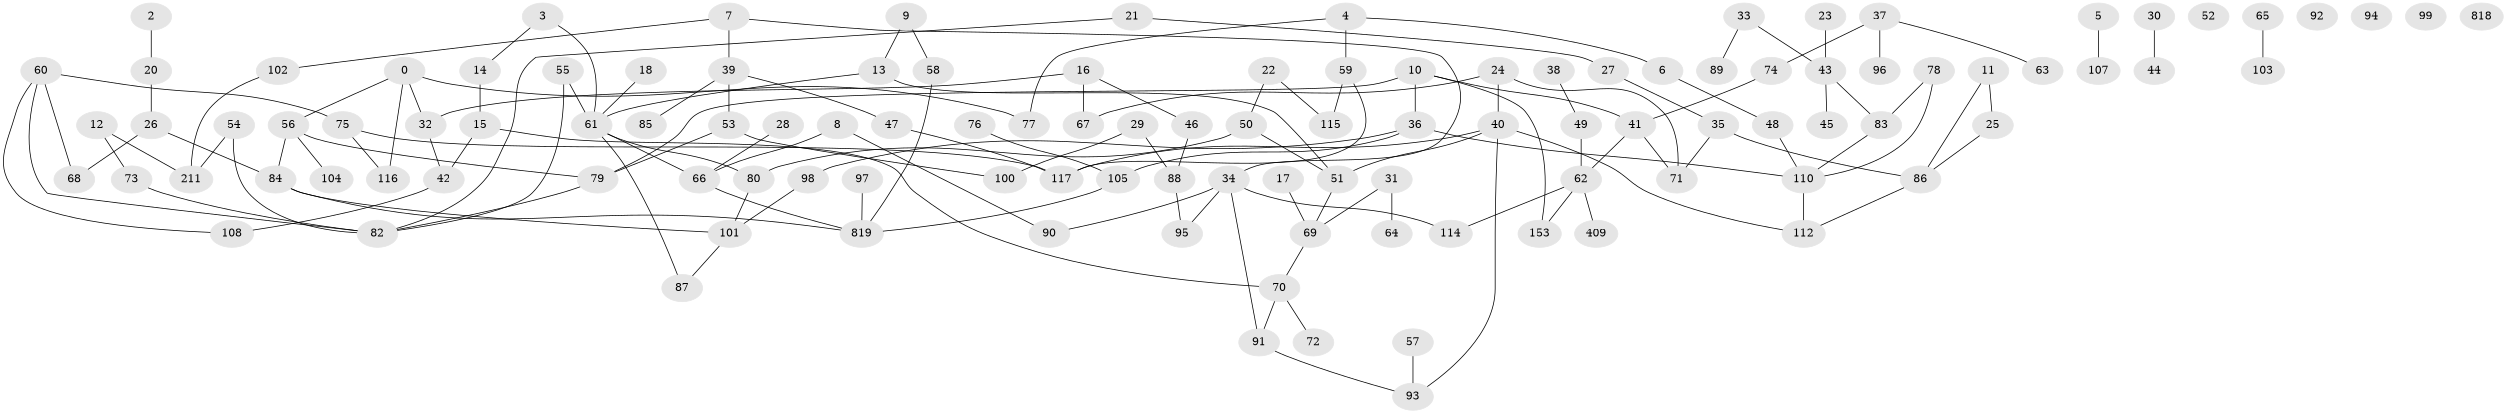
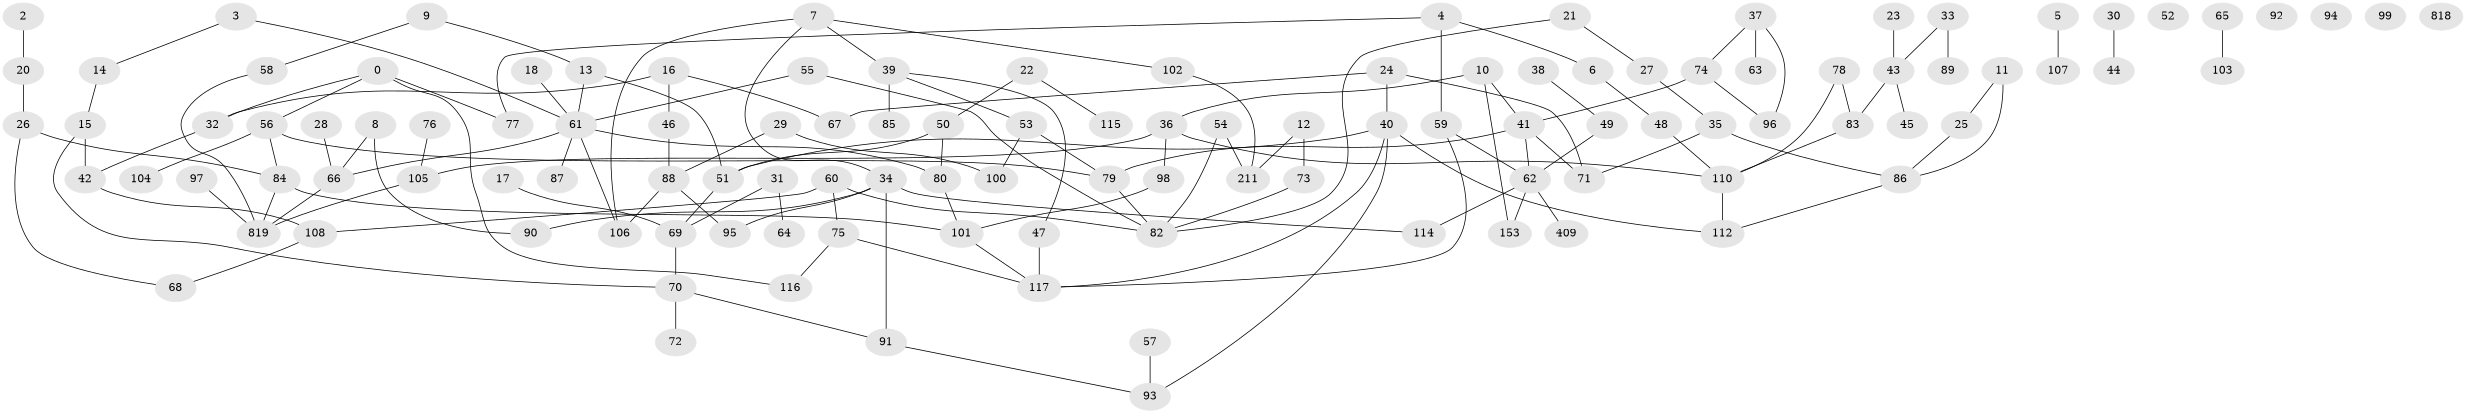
(875, 95) -> (1315, 147)
(1338, 98) -> (1486, 152)
none -> (1736, 98)
(58, 125) -> (247, 263)
none -> (620, 234)
(706, 261) -> (1000, 261)
